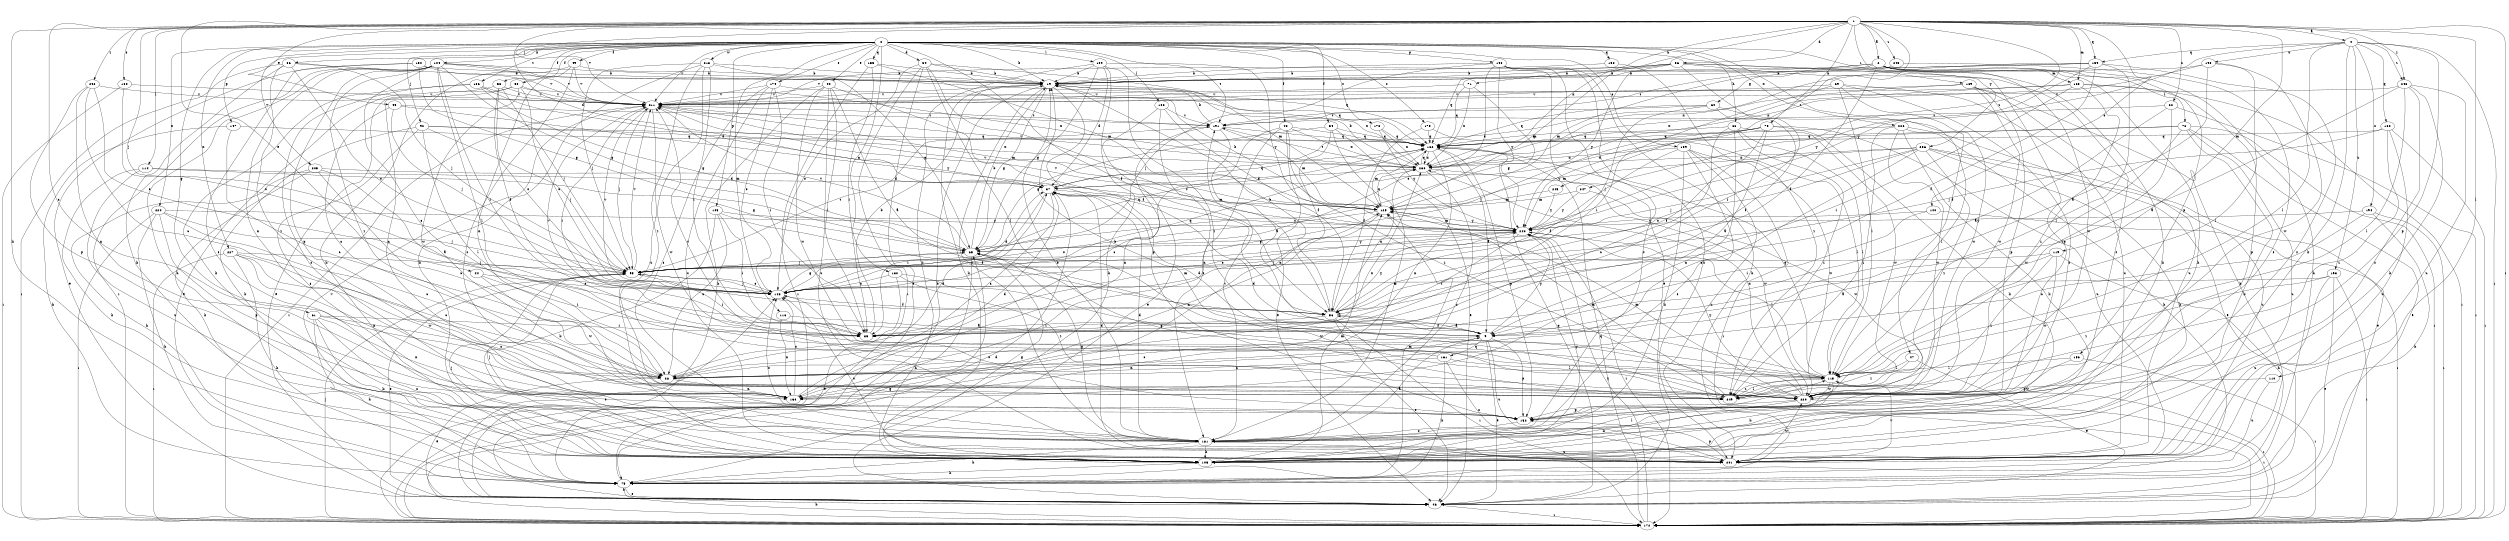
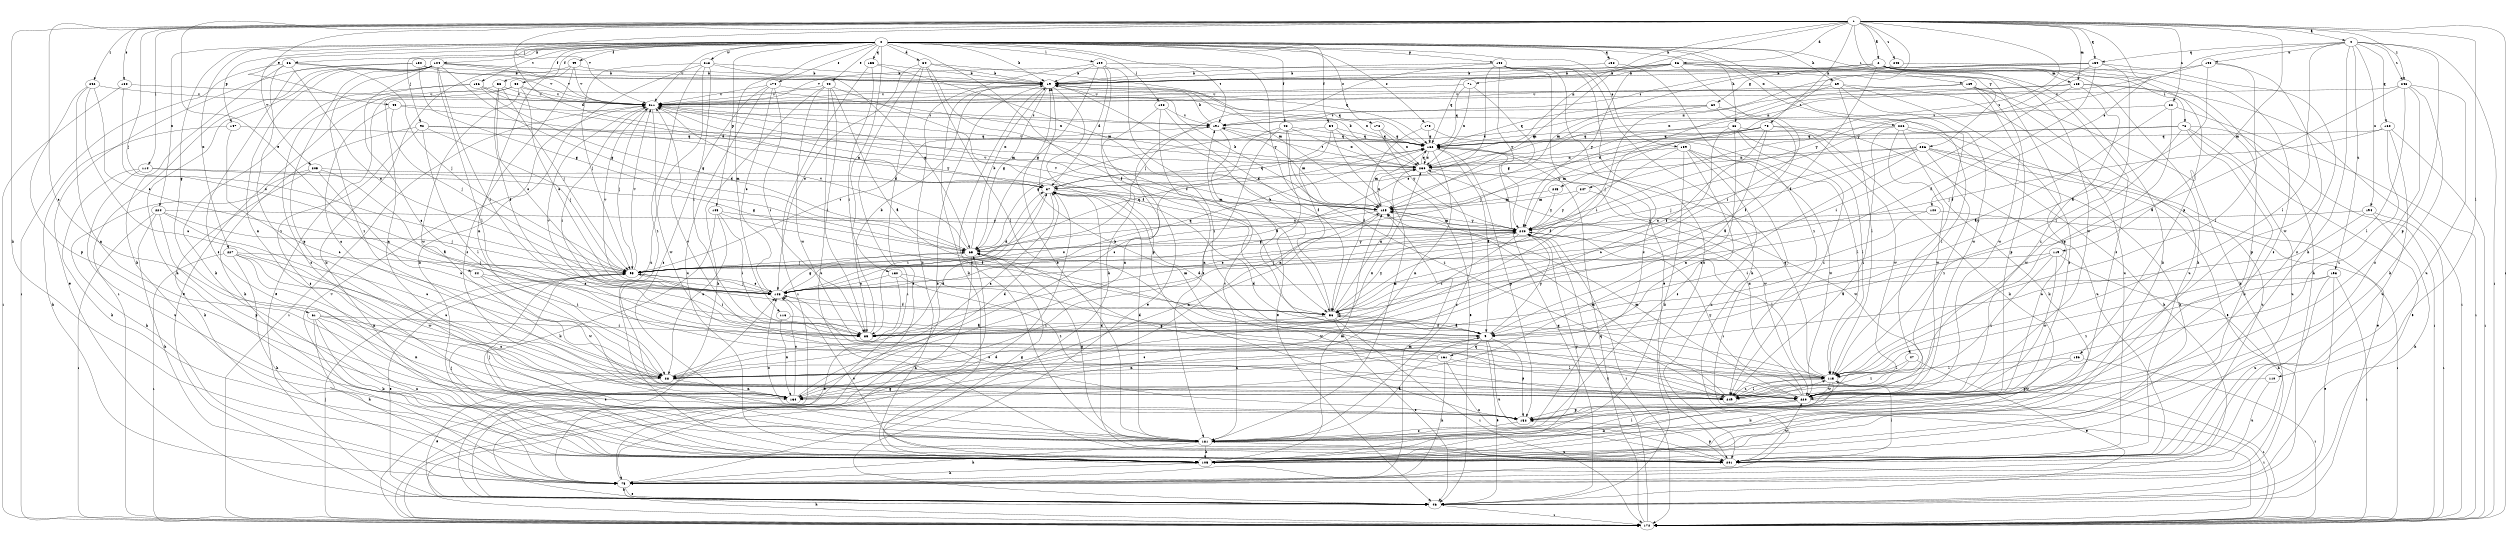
none -> (1363, 45)
(1892, 421) -> (1892, 421)
